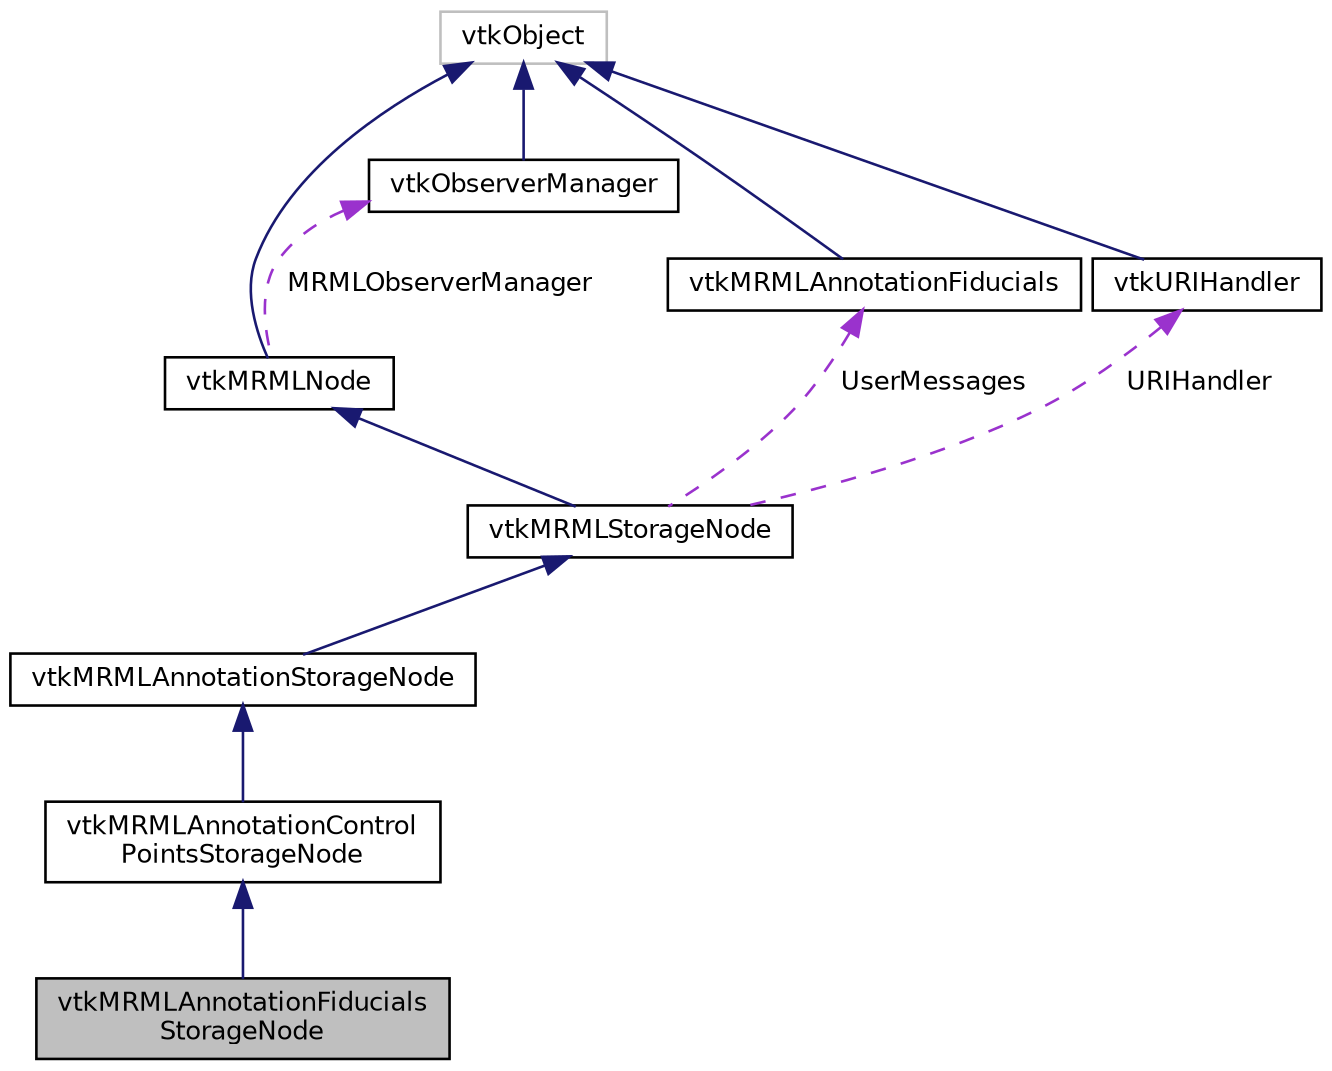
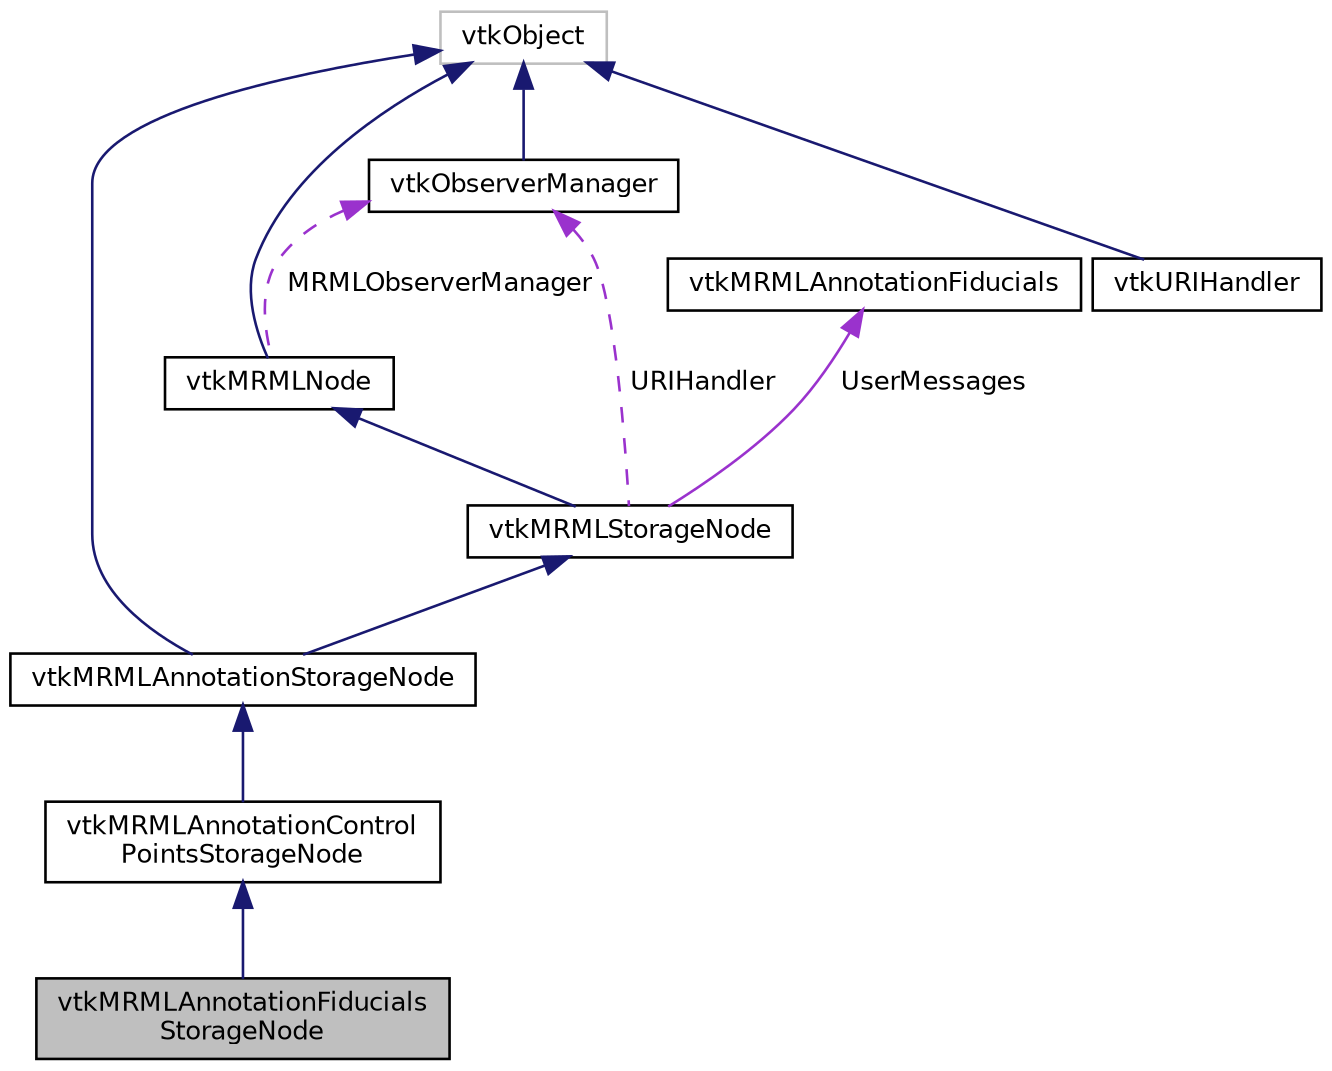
(713, 167) -> (92, 261)
(771, 431) -> (771, 431)
(963, 442) -> (616, 363)
